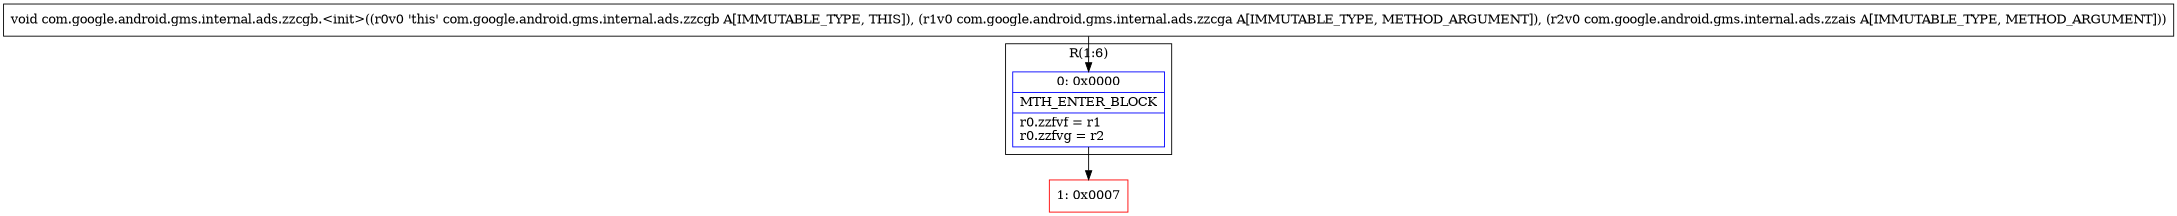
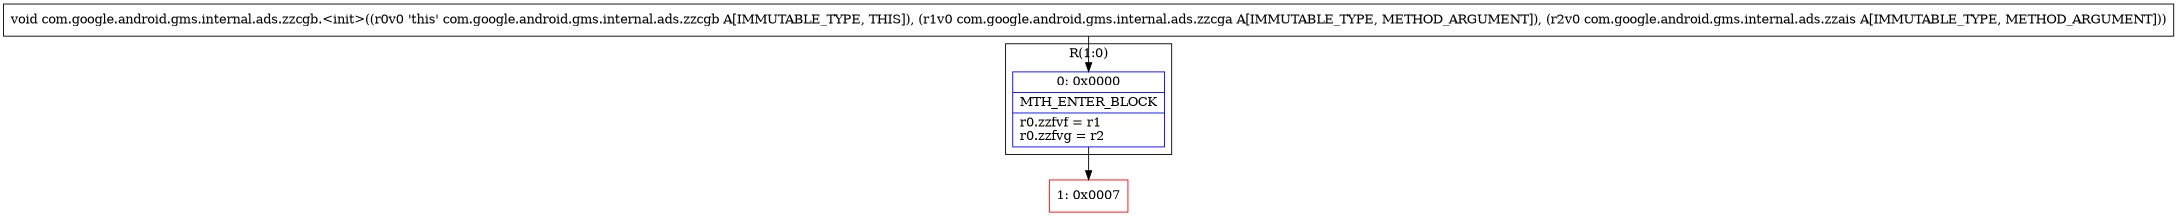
(1089, 54) -> (1089, 54)
